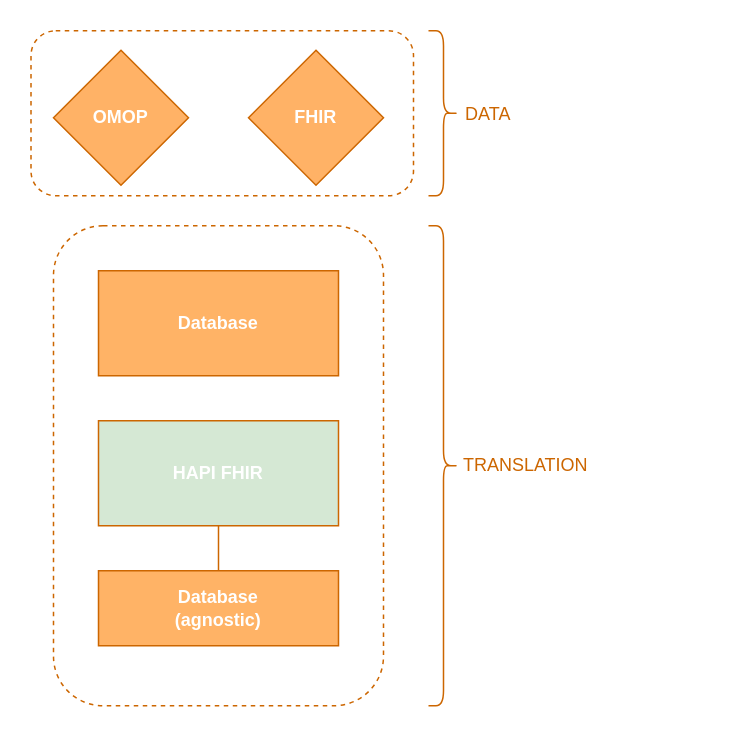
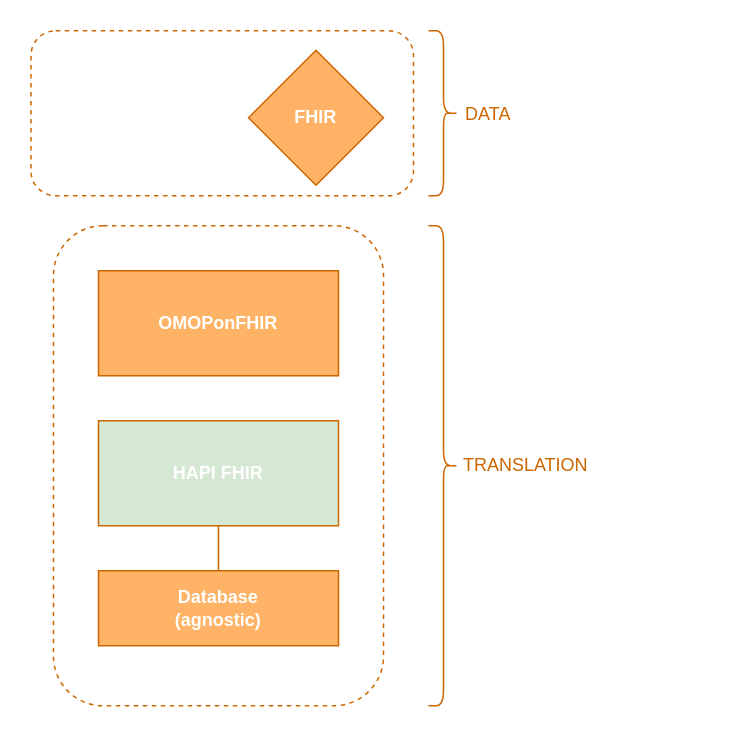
(121, 118) -> none
(218, 323) -> (218, 323)
